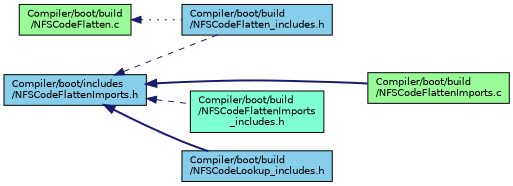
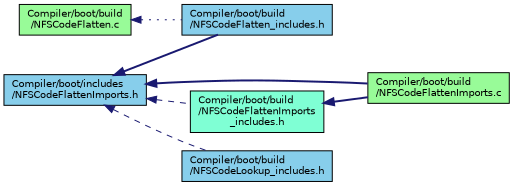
(171, 53) -> (171, 53)
none -> (351, 99)
(160, 132) -> (160, 132)
